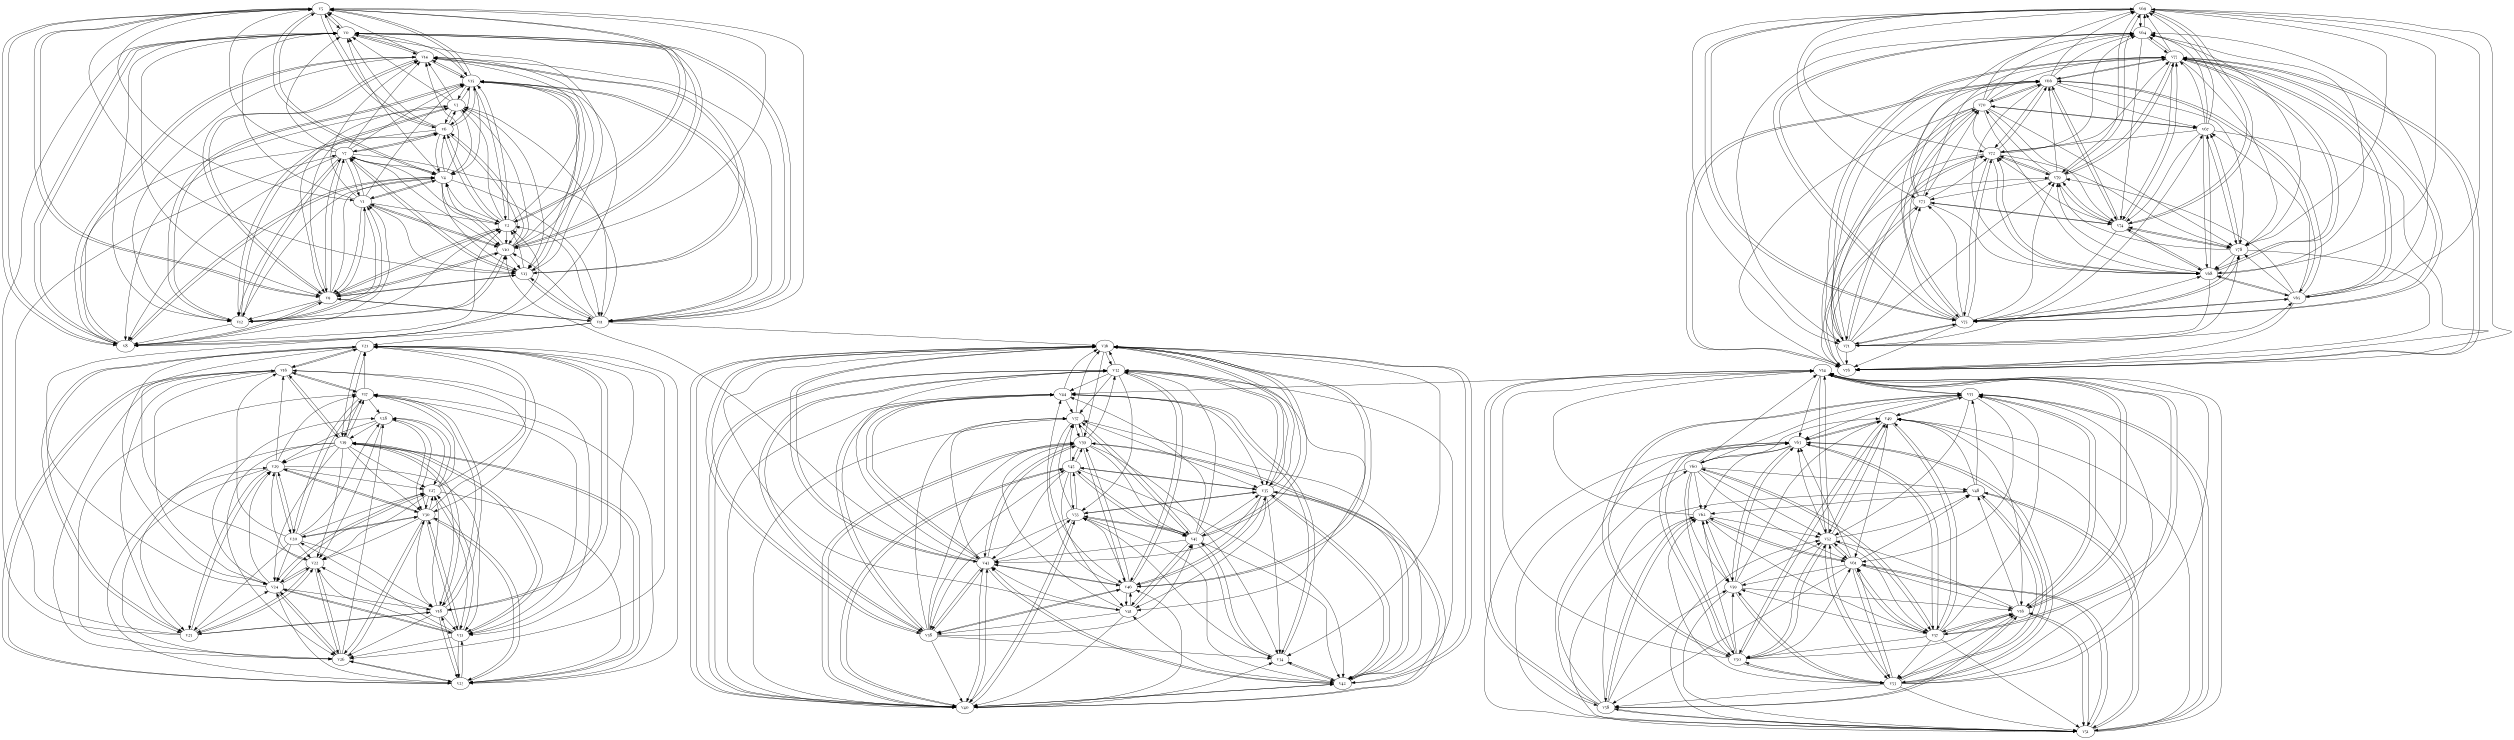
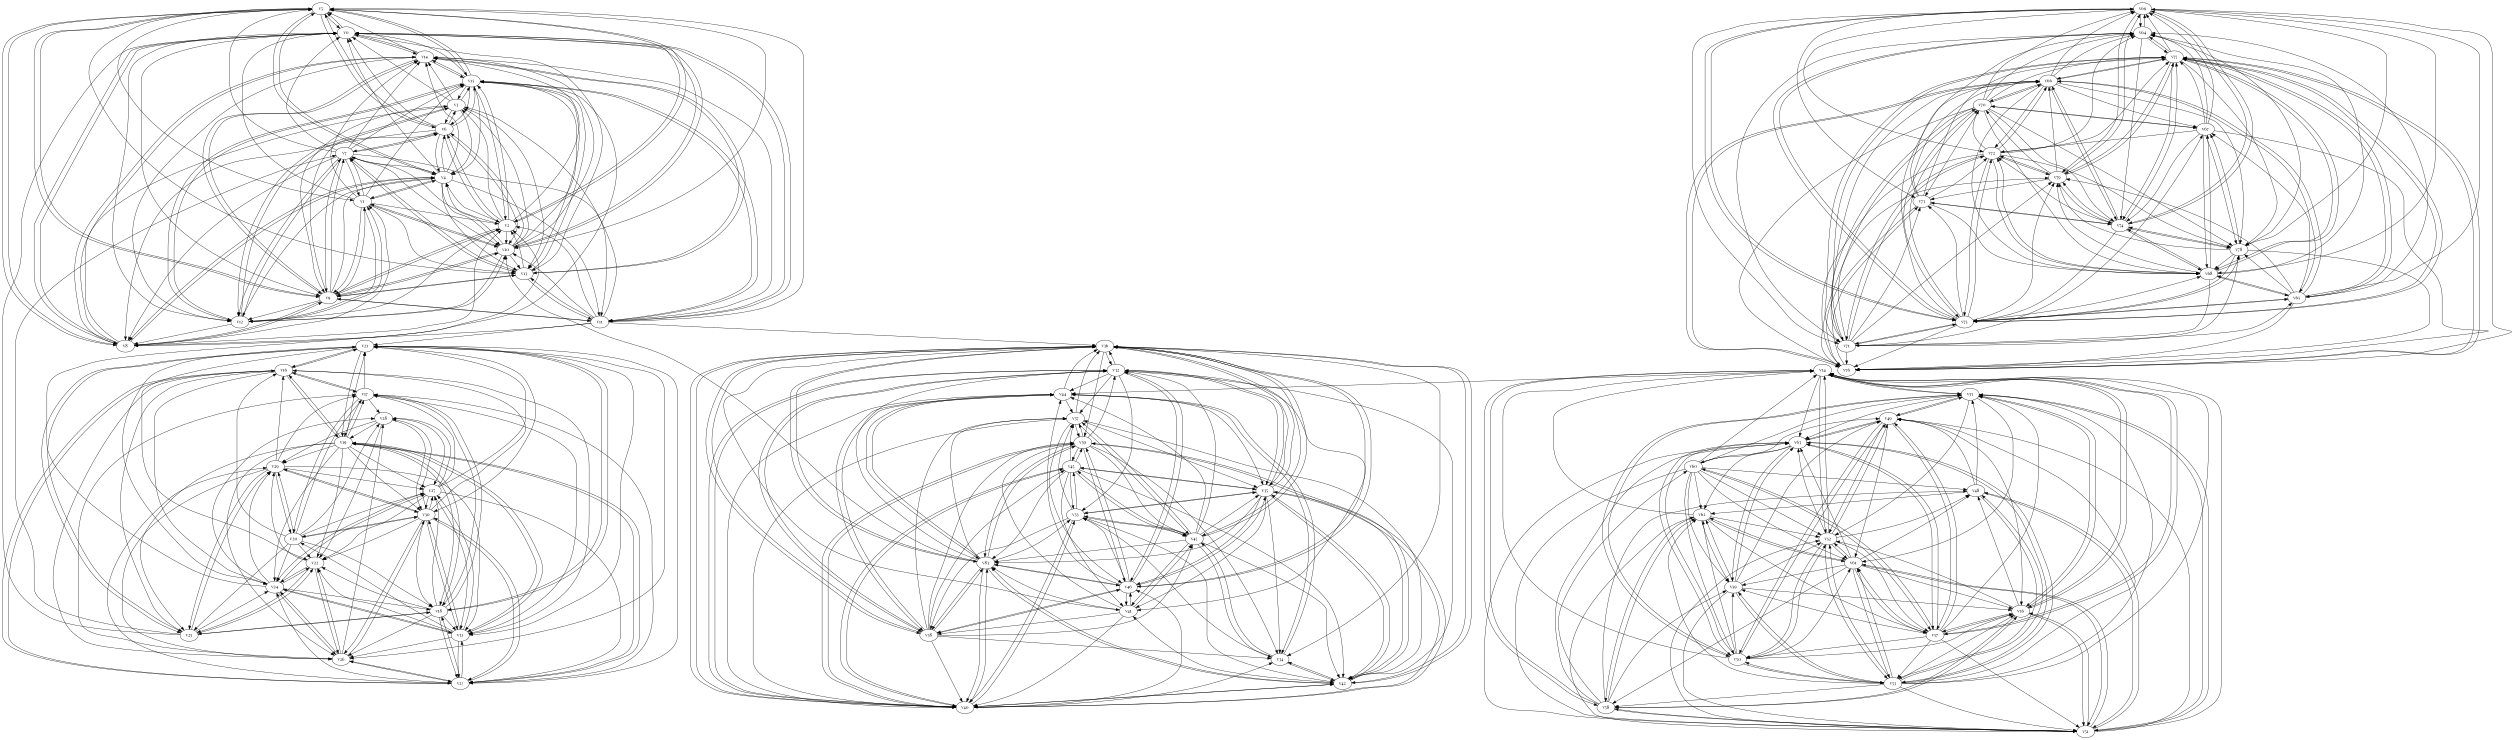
(986, 563) -> (986, 563)
